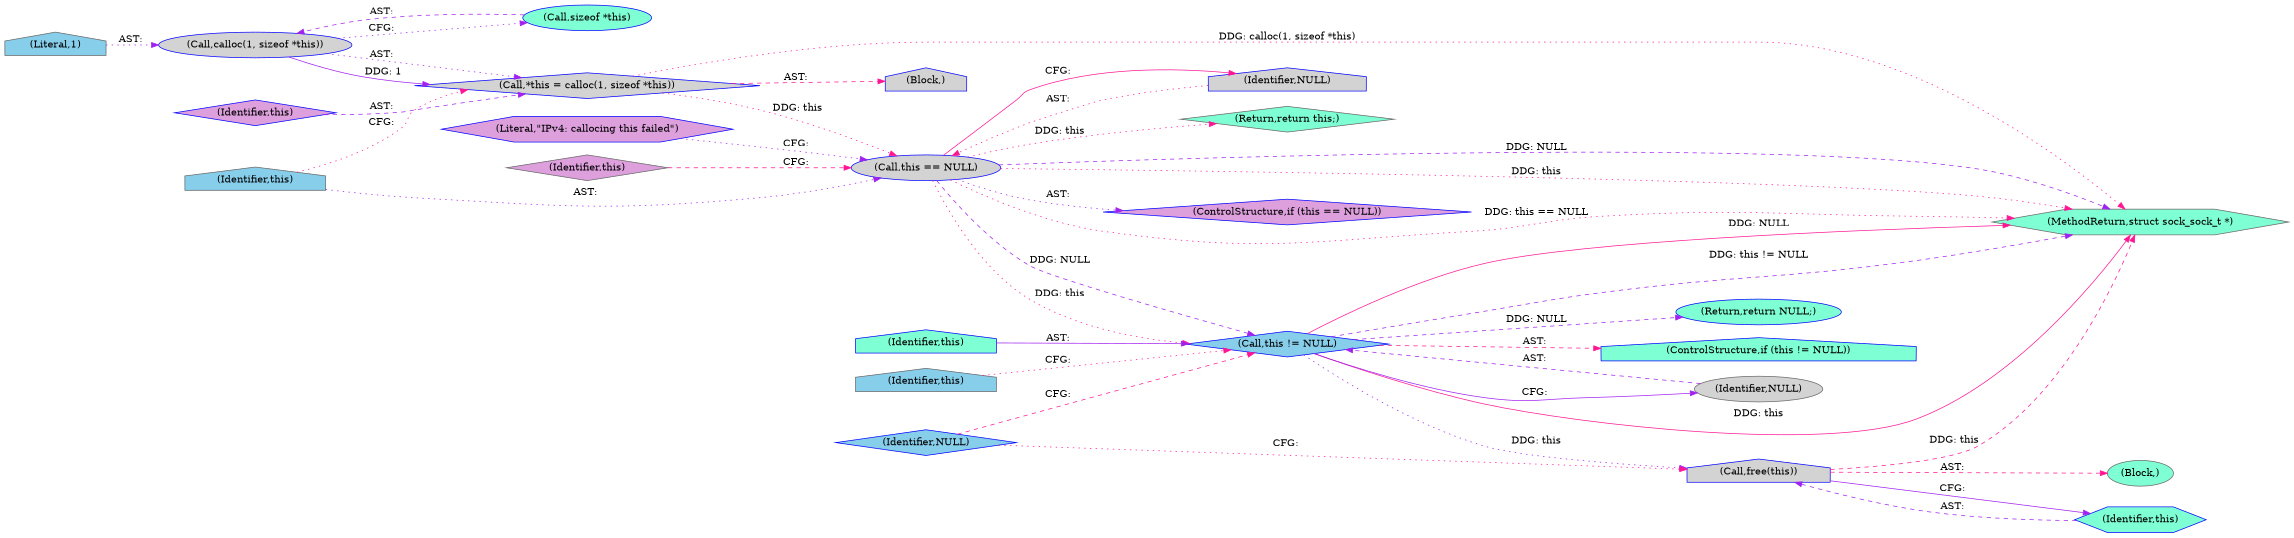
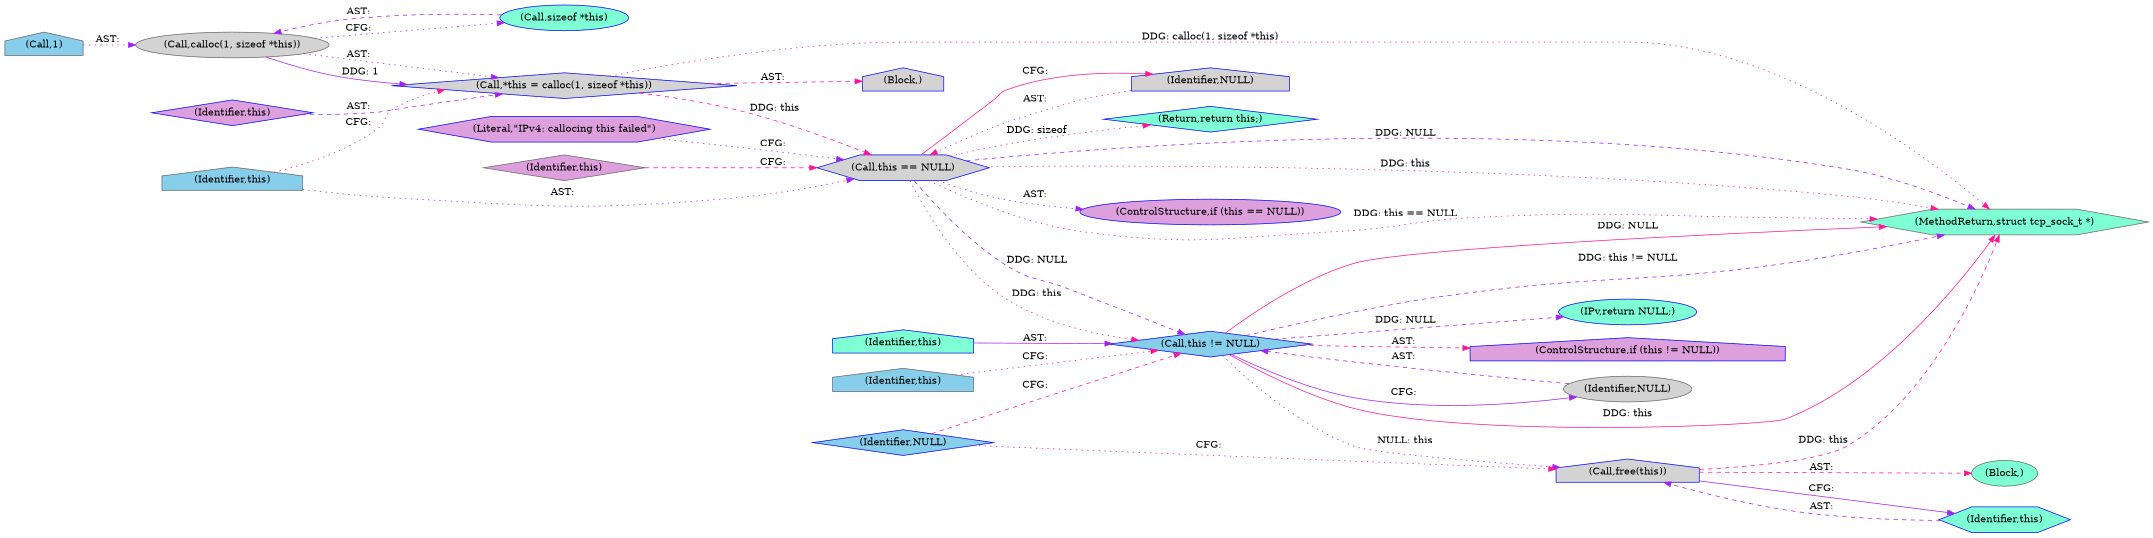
(55, 45) -> (44, 45)
(255, 45) -> (232, 45)
(778, 115) -> (754, 114)
(1287, 119) -> (1210, 119)
(1060, 131) -> (1037, 130)
(926, 168) -> (903, 168)
(1287, 212) -> (1210, 212)
(2140, 222) -> (2005, 222)
(1759, 312) -> (1628, 312)
(1759, 351) -> (1628, 351)
(1536, 441) -> (1405, 441)
